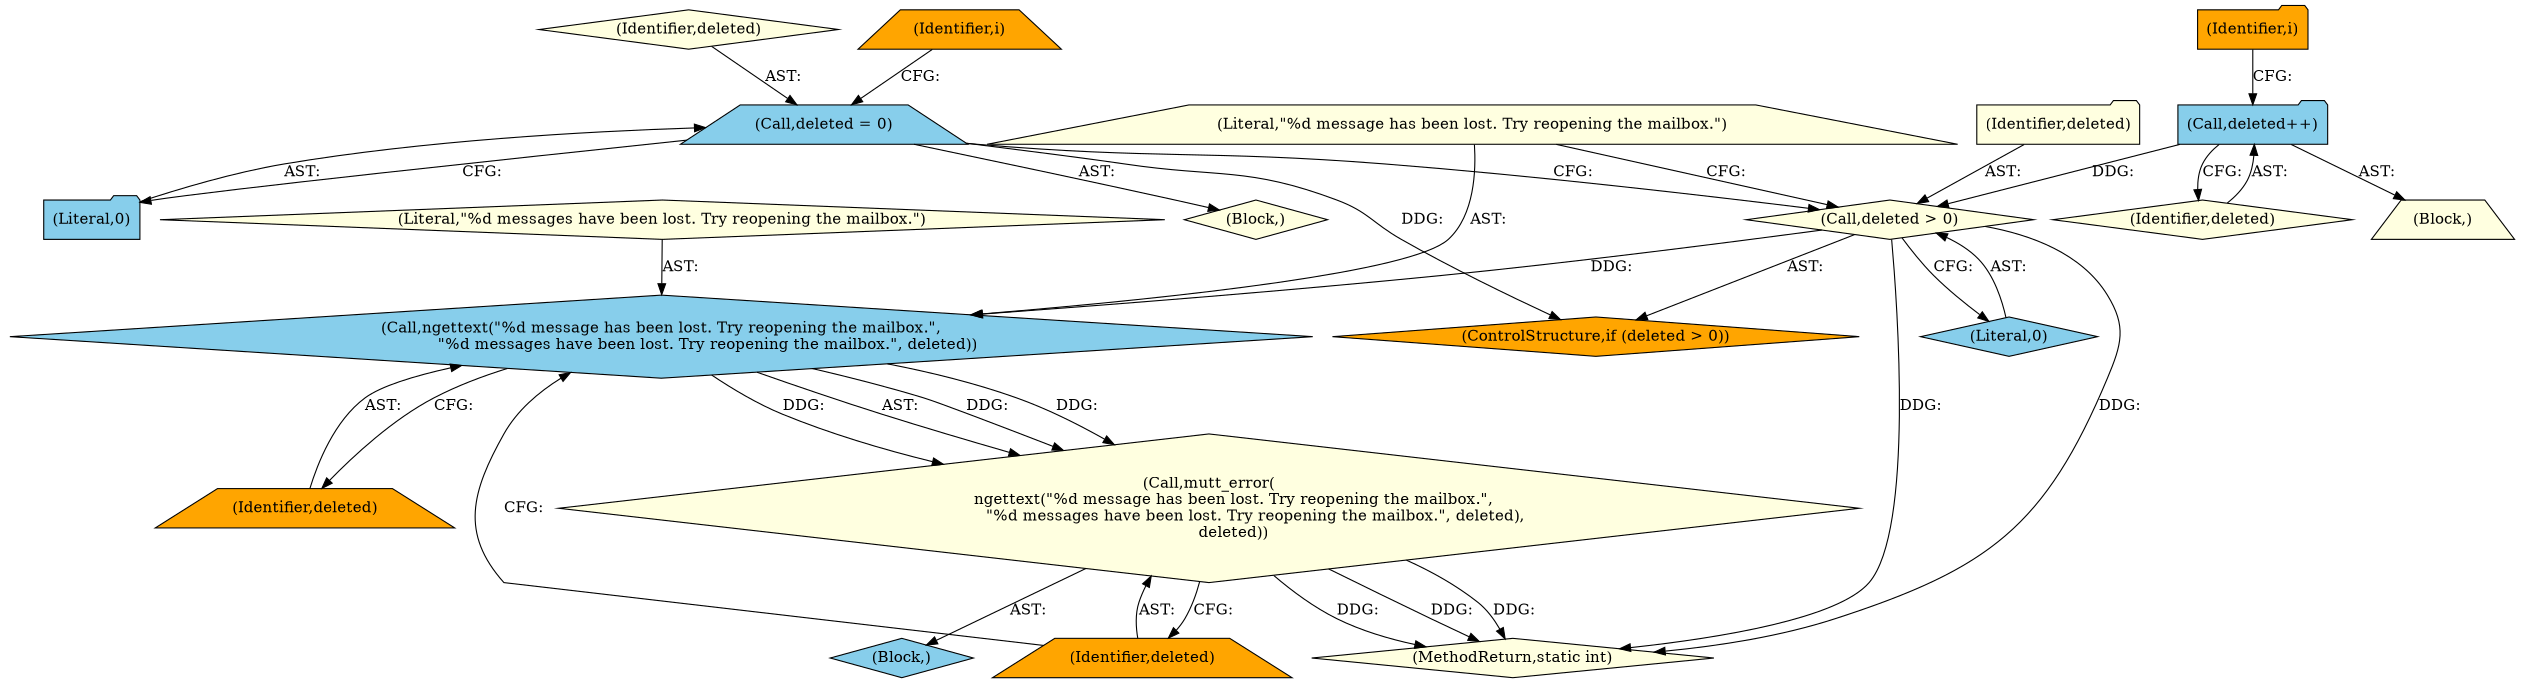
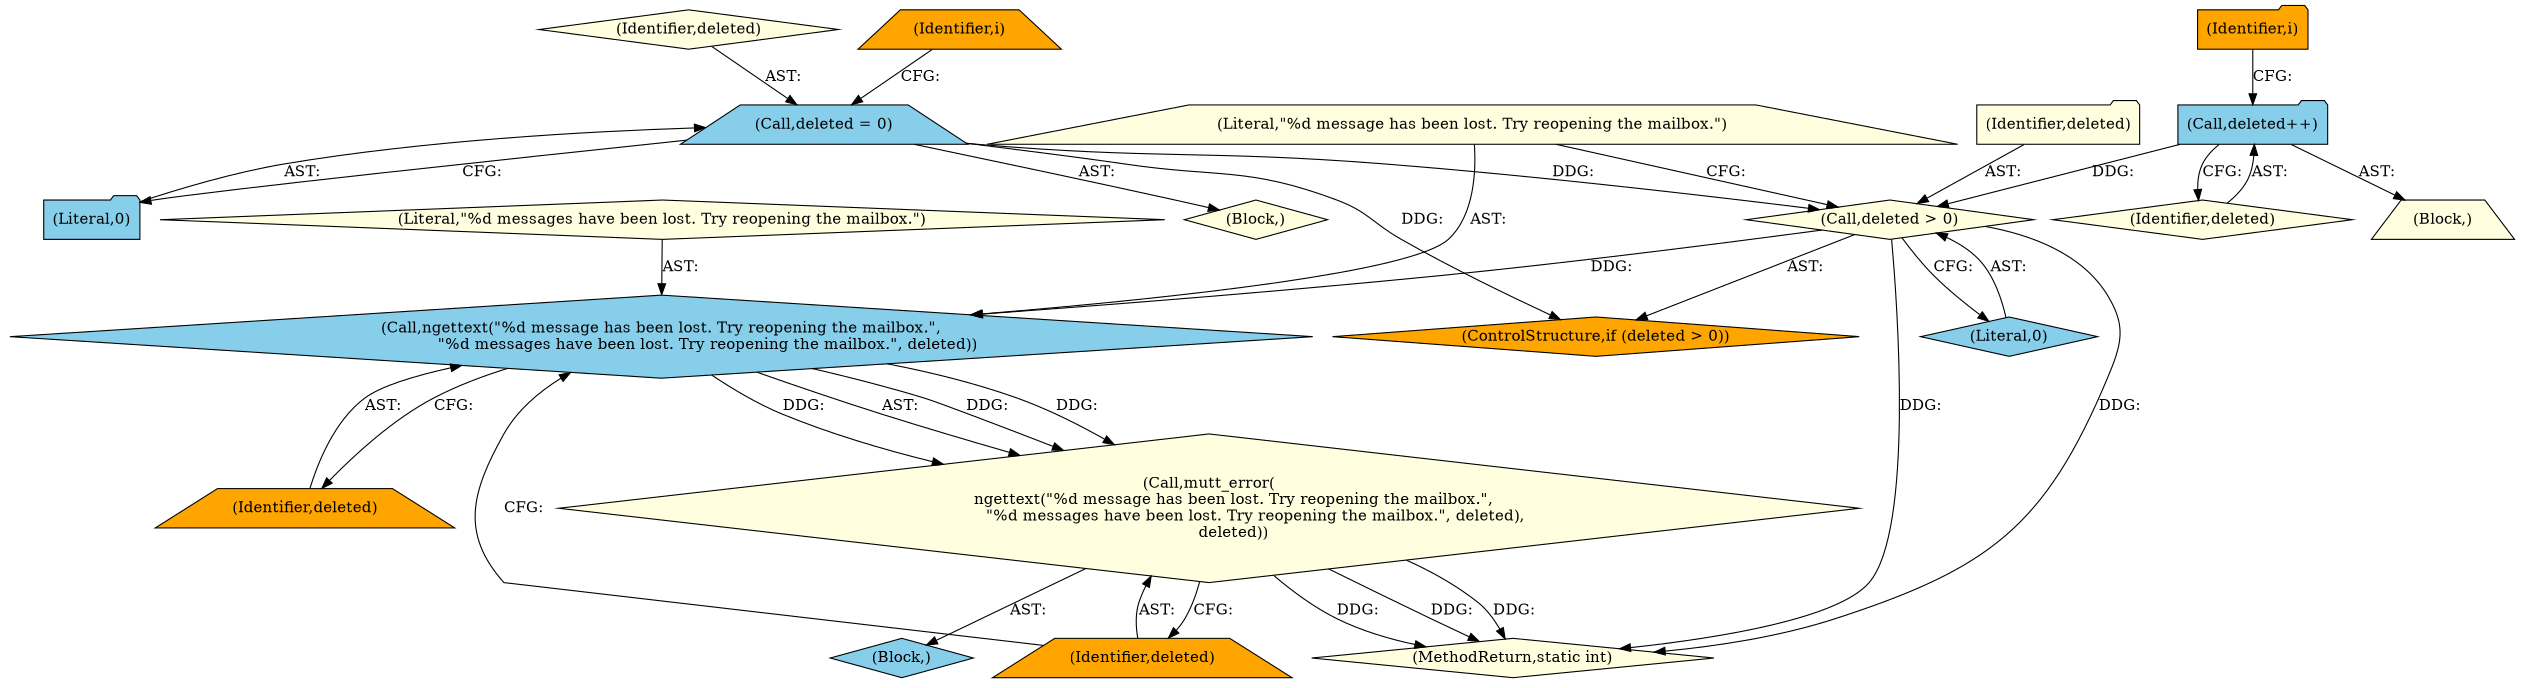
(1576, 172) -> (1576, 172)
